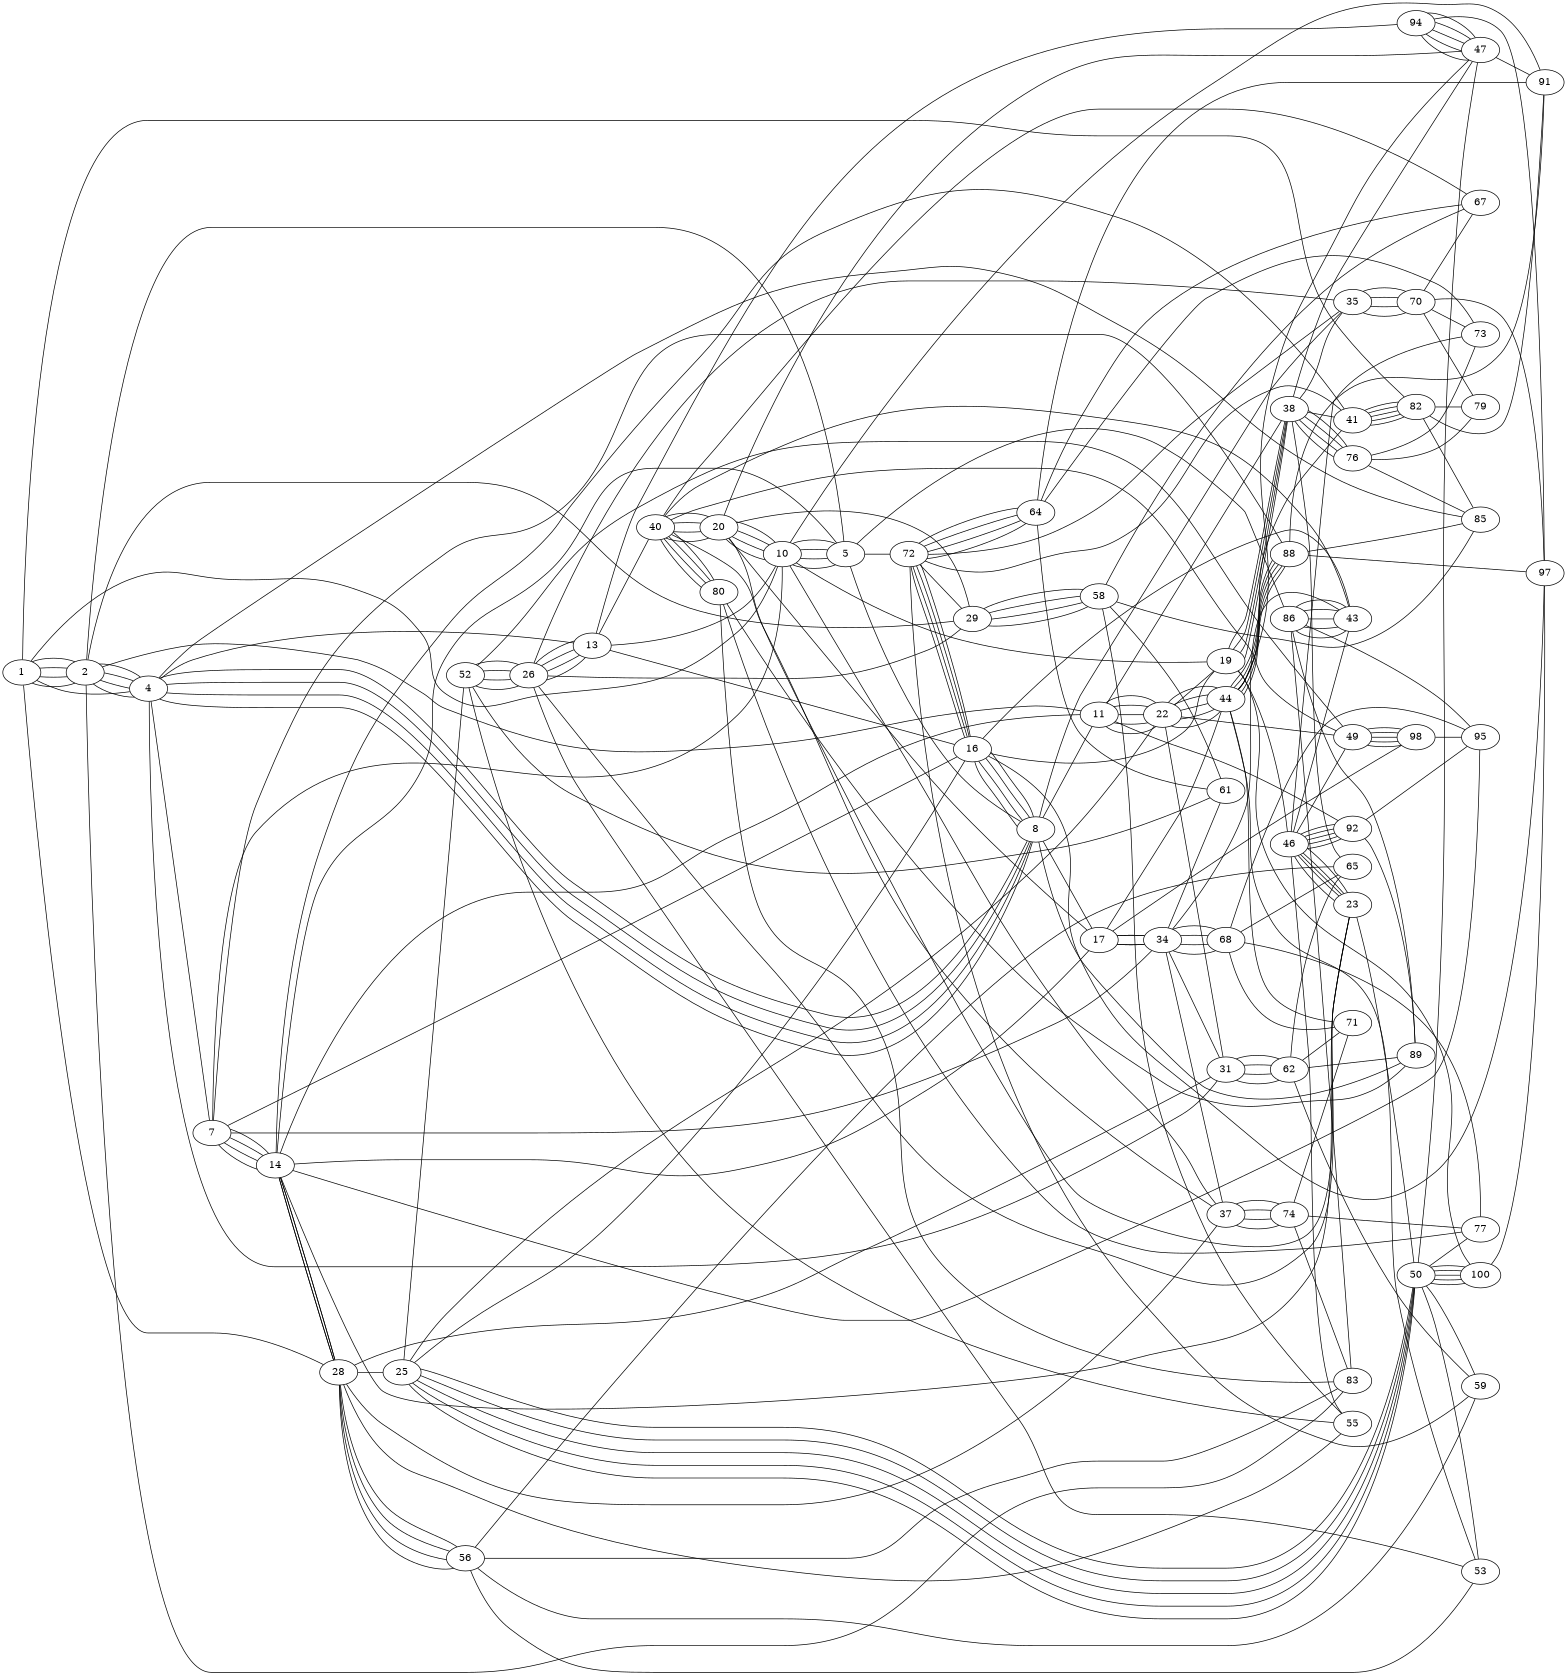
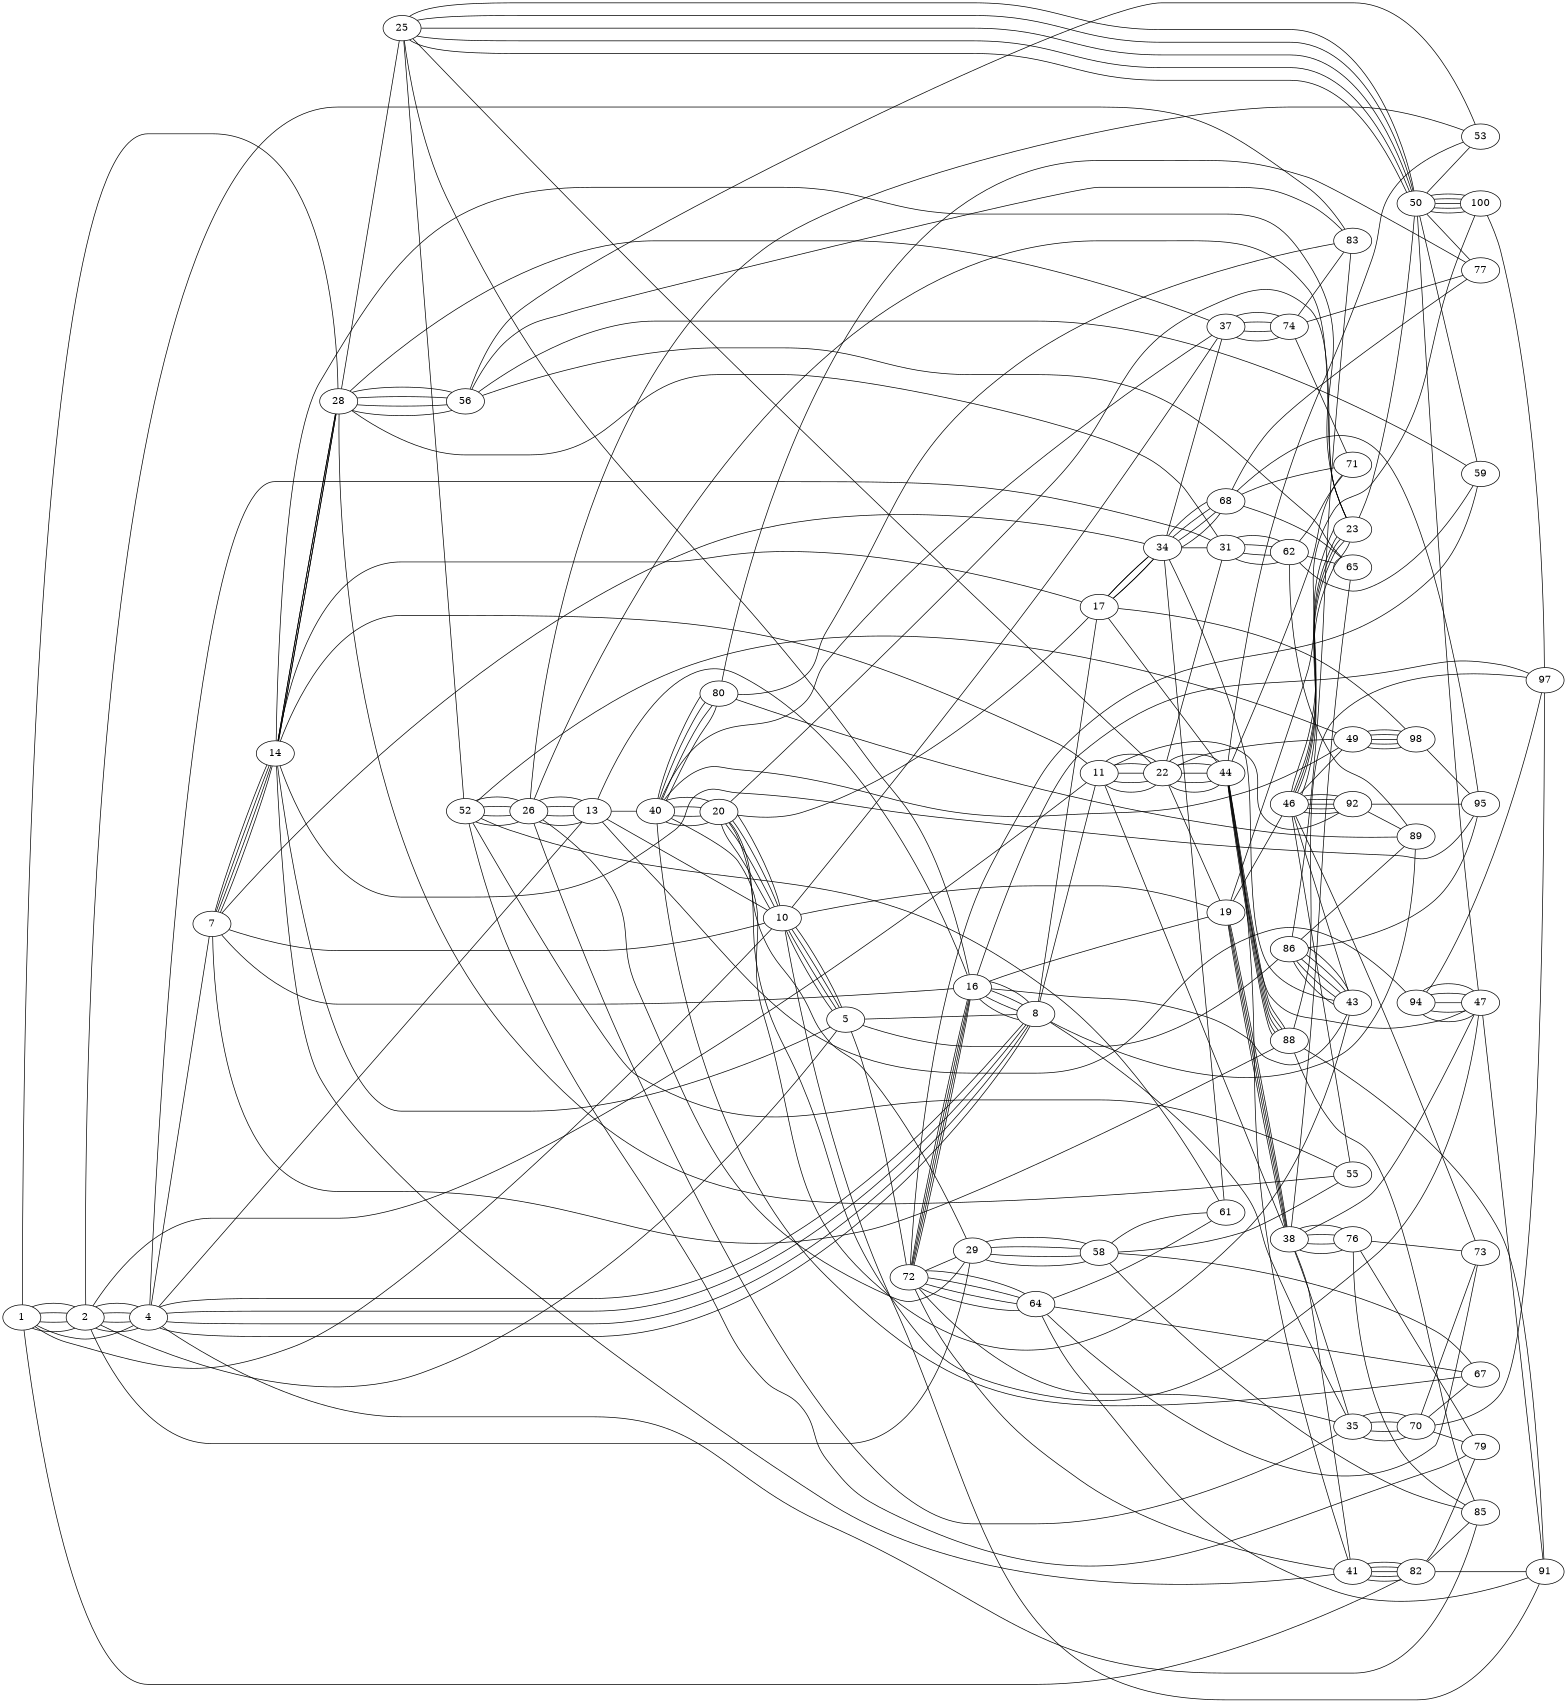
none -> (815, 1436)
